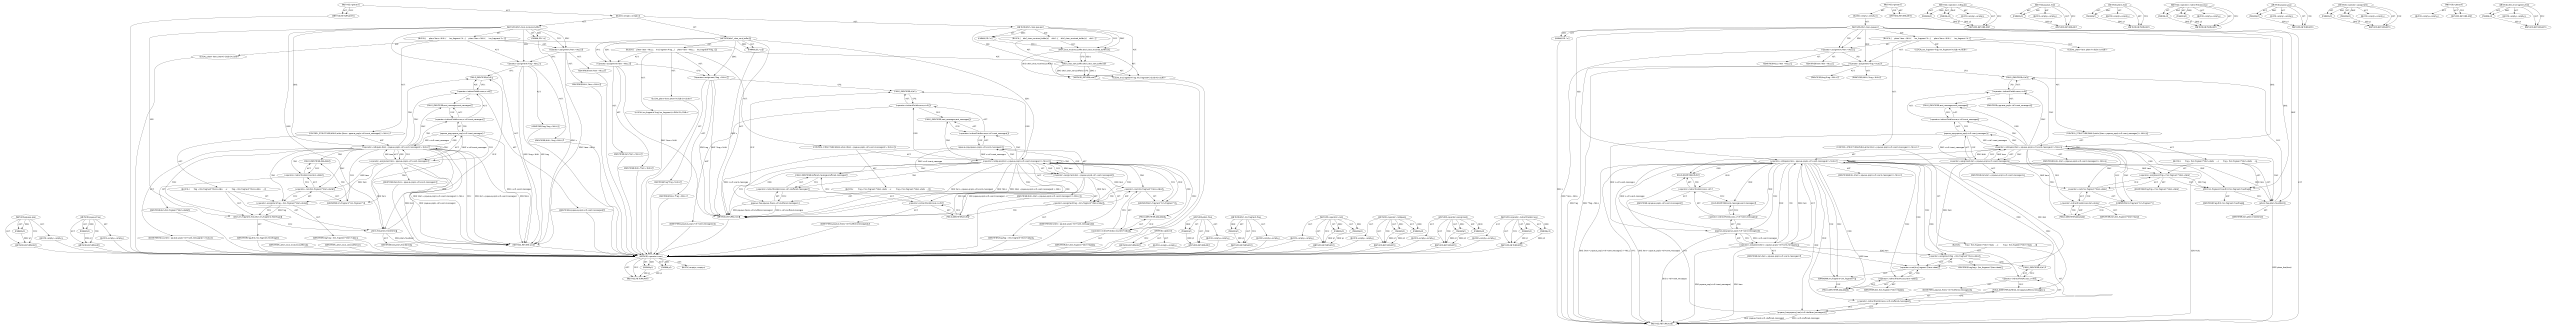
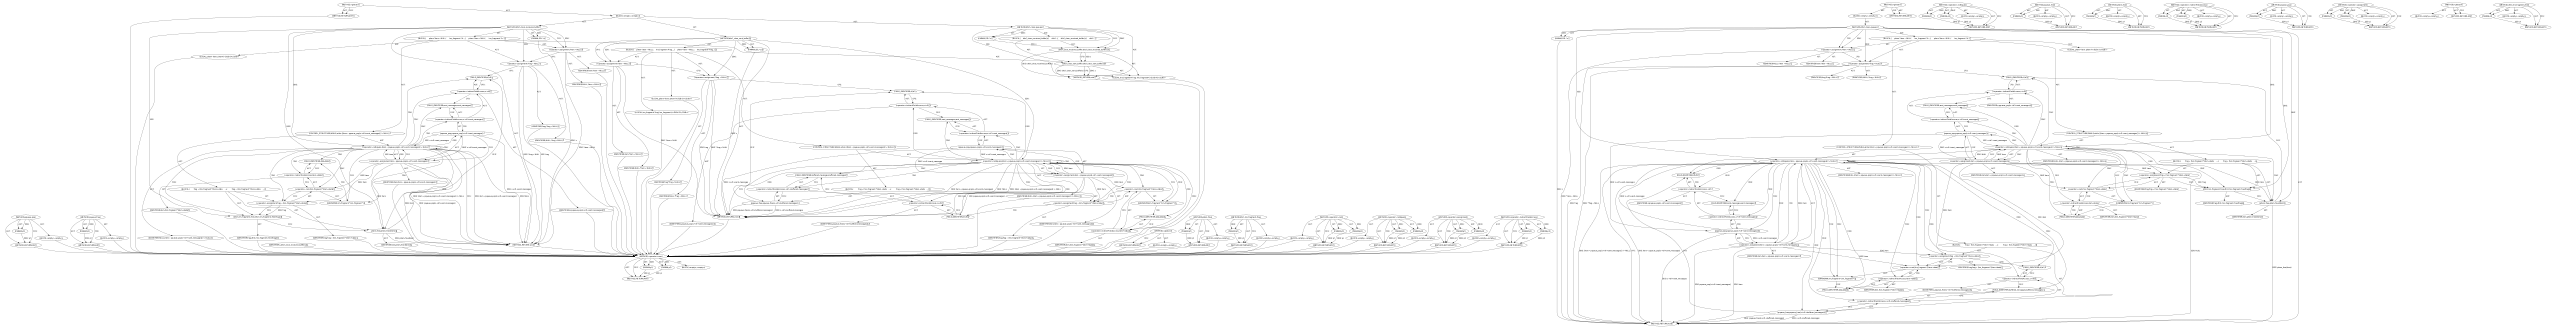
(1941, 50) -> none
(343, 245) -> none
